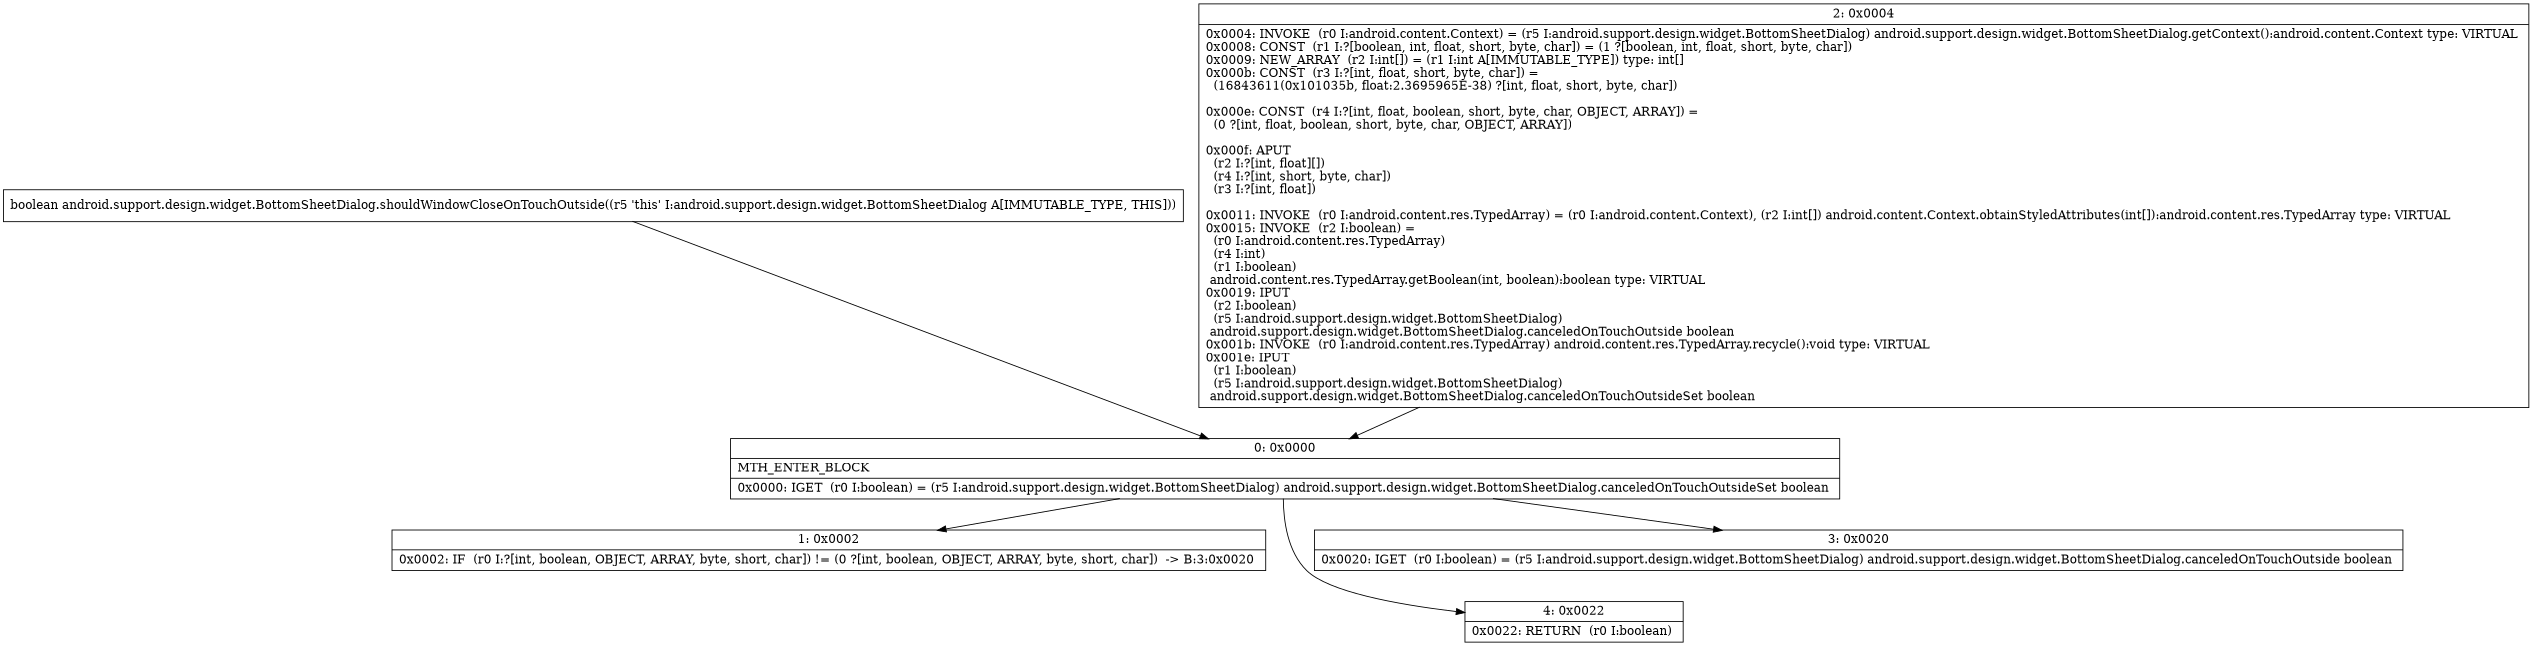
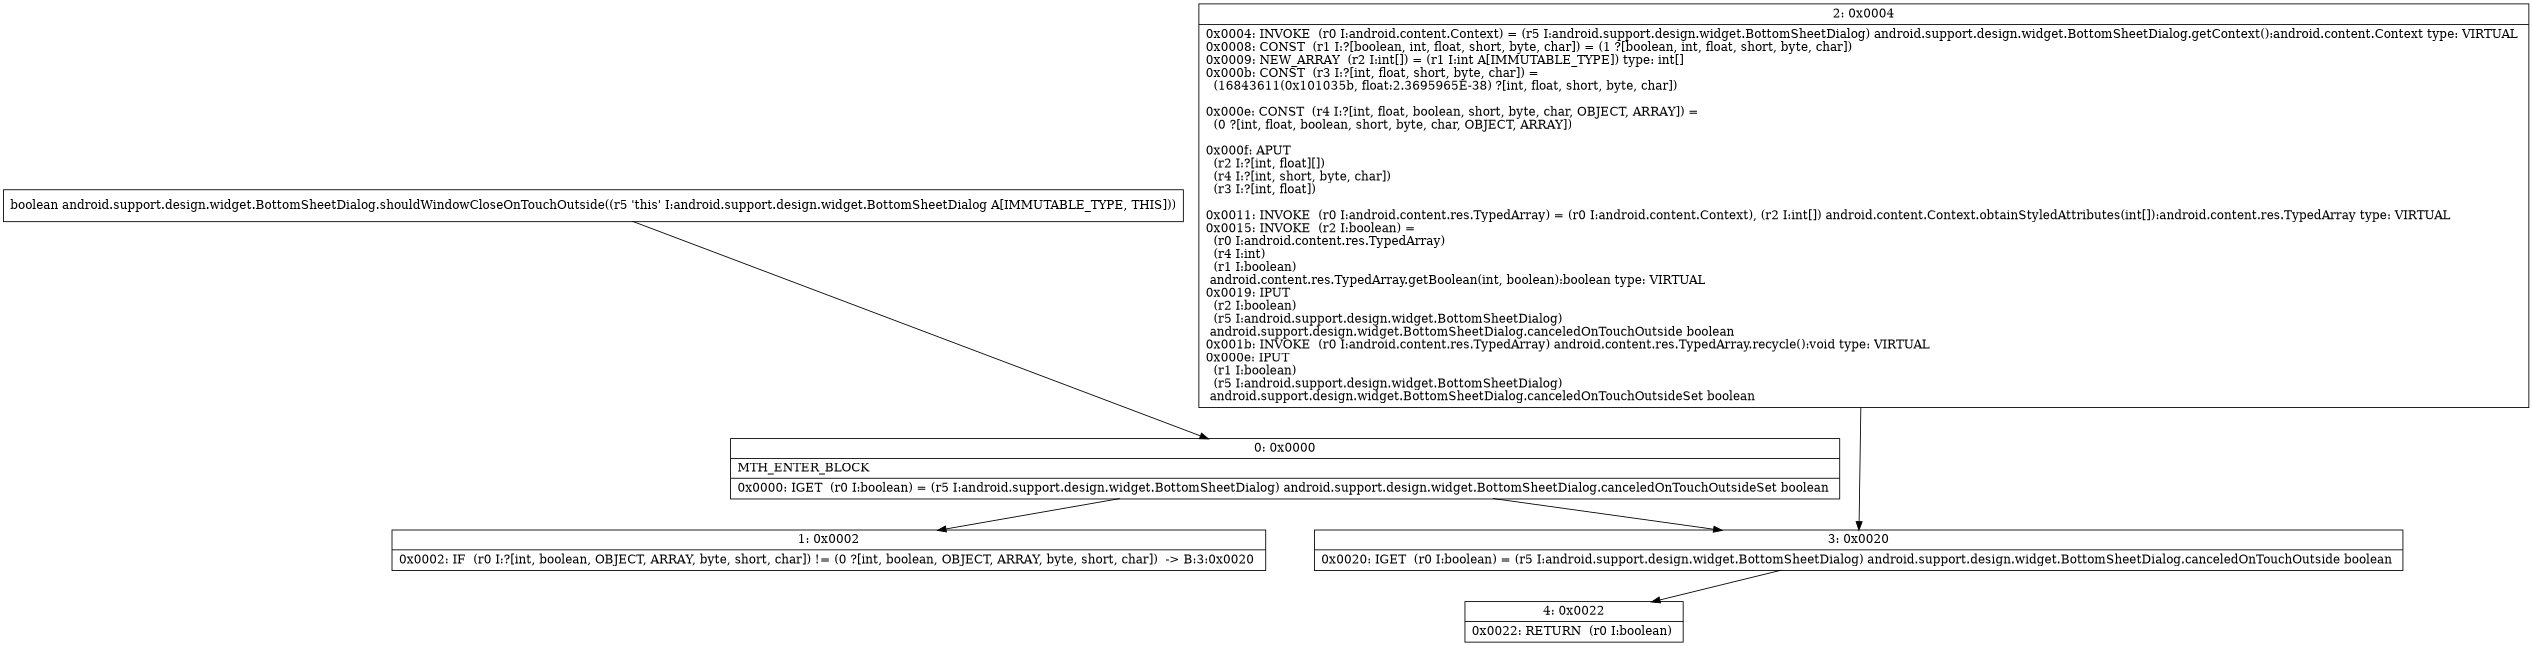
(1251, 358) -> (1251, 358)
(1389, 421) -> (1860, 464)
(1342, 589) -> (1721, 585)
